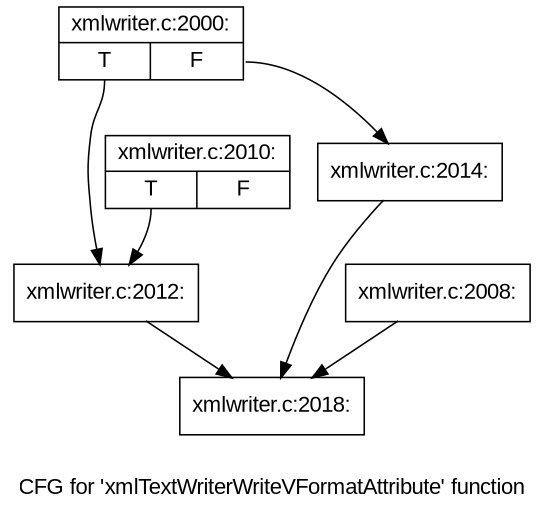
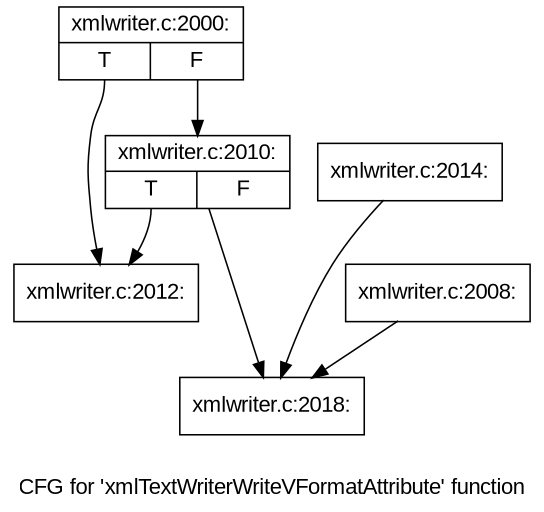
(318, 84) -> (198, 100)
(182, 345) -> (234, 285)
